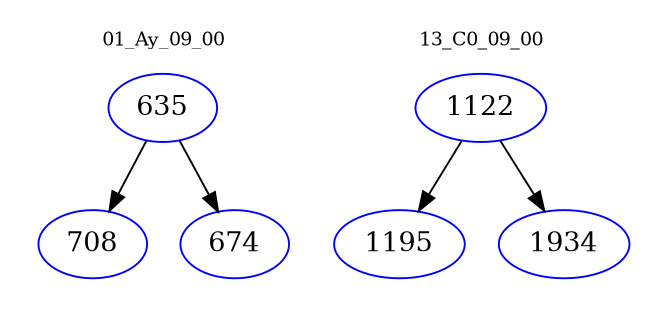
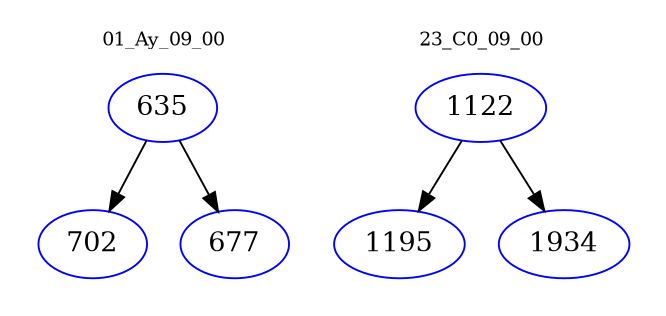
(482, 41) -> (482, 41)
(93, 244) -> (93, 244)
(235, 244) -> (235, 244)
